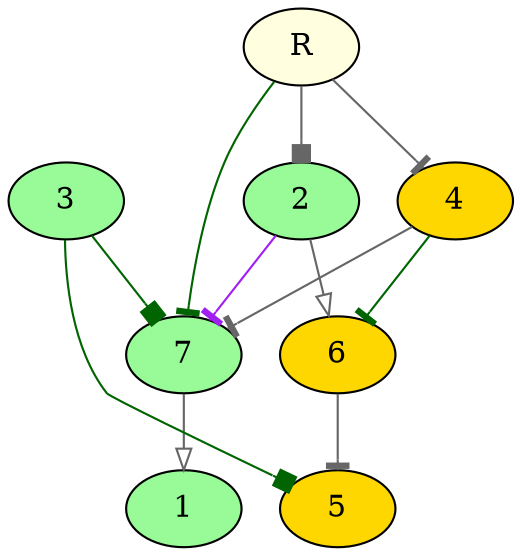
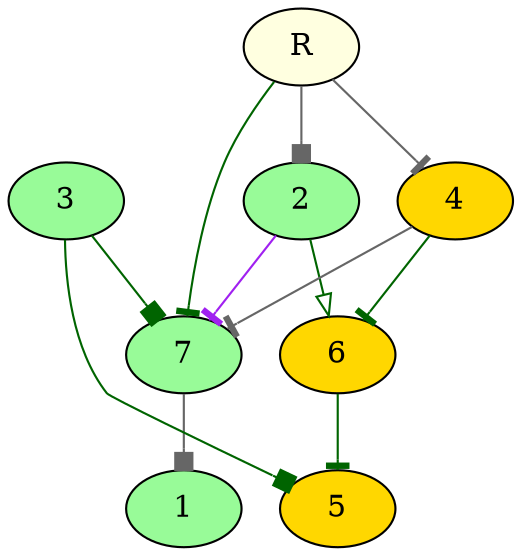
(316, 264) -> (316, 264)
(184, 417) -> (184, 417)
(338, 427) -> (338, 427)
